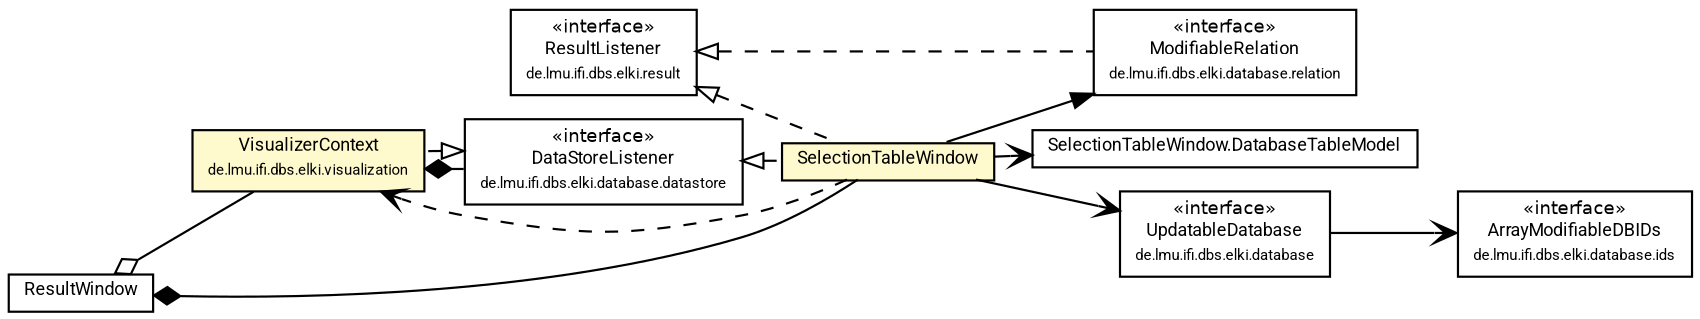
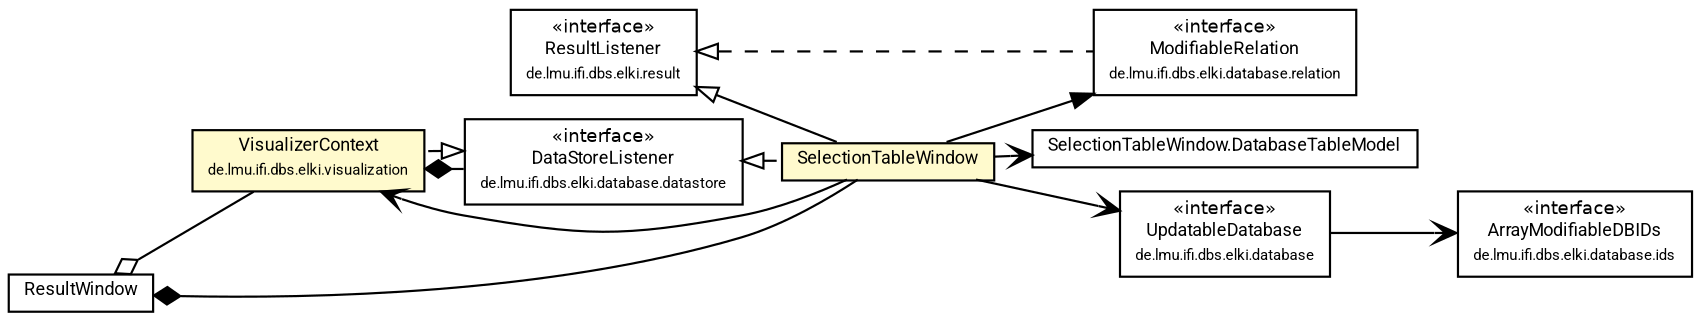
(777, 119) -> (777, 119)
(627, 231) -> (627, 231)
